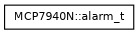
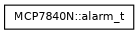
(69, 17) -> (69, 17)
